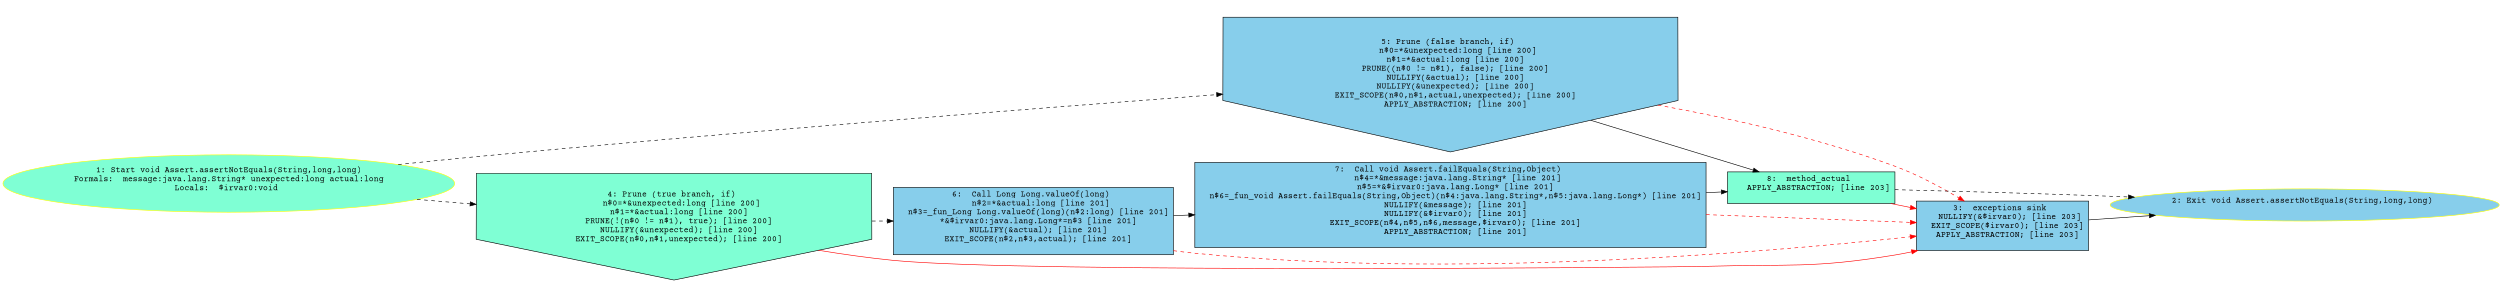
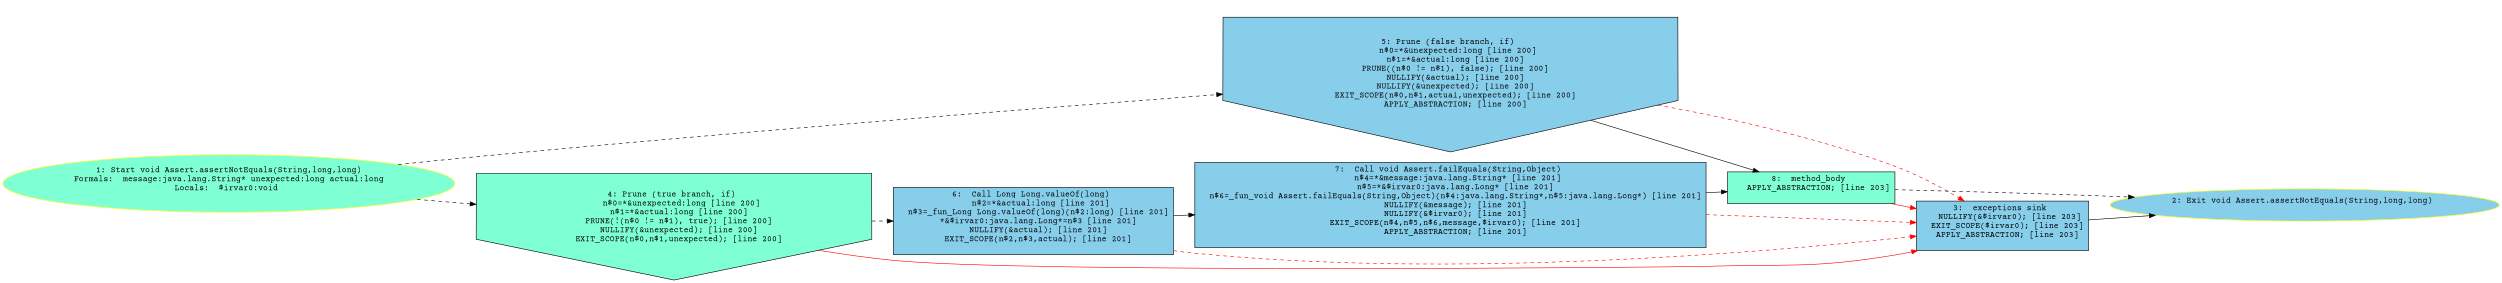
(1811, 188) -> (1811, 188)
